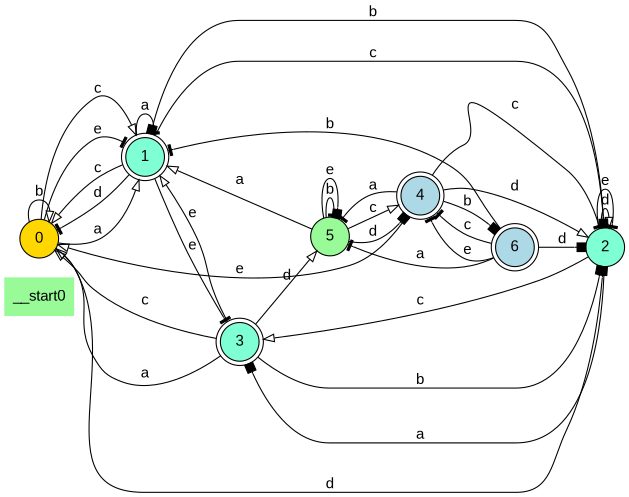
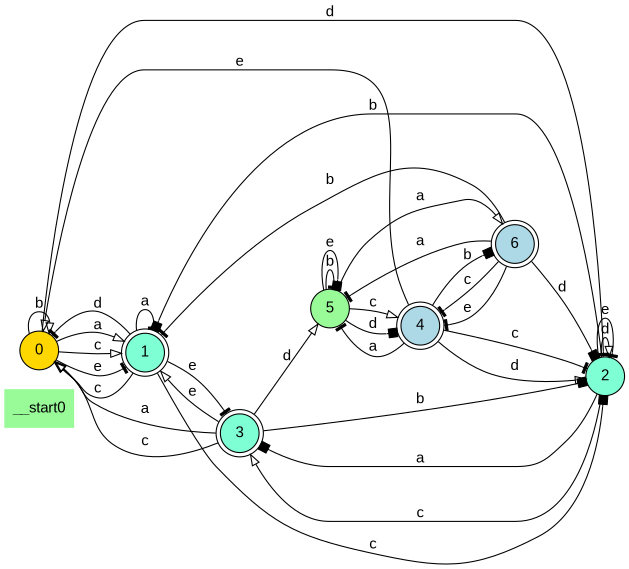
(245, 200) -> (402, 216)
(308, 492) -> (338, 20)
